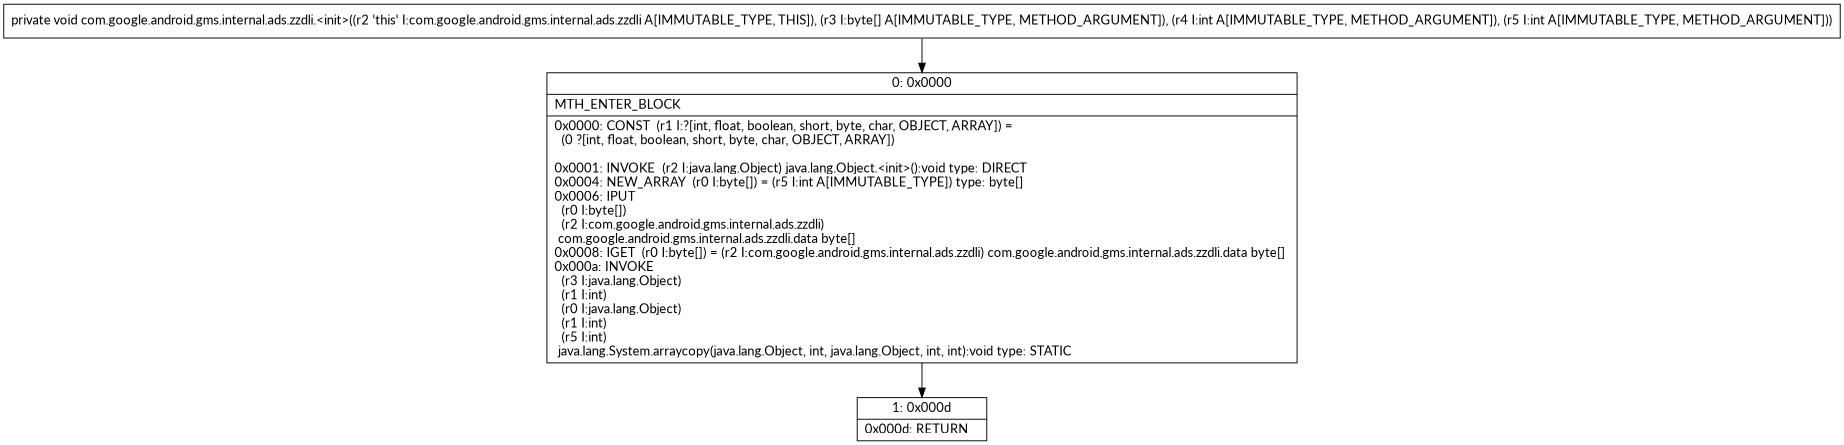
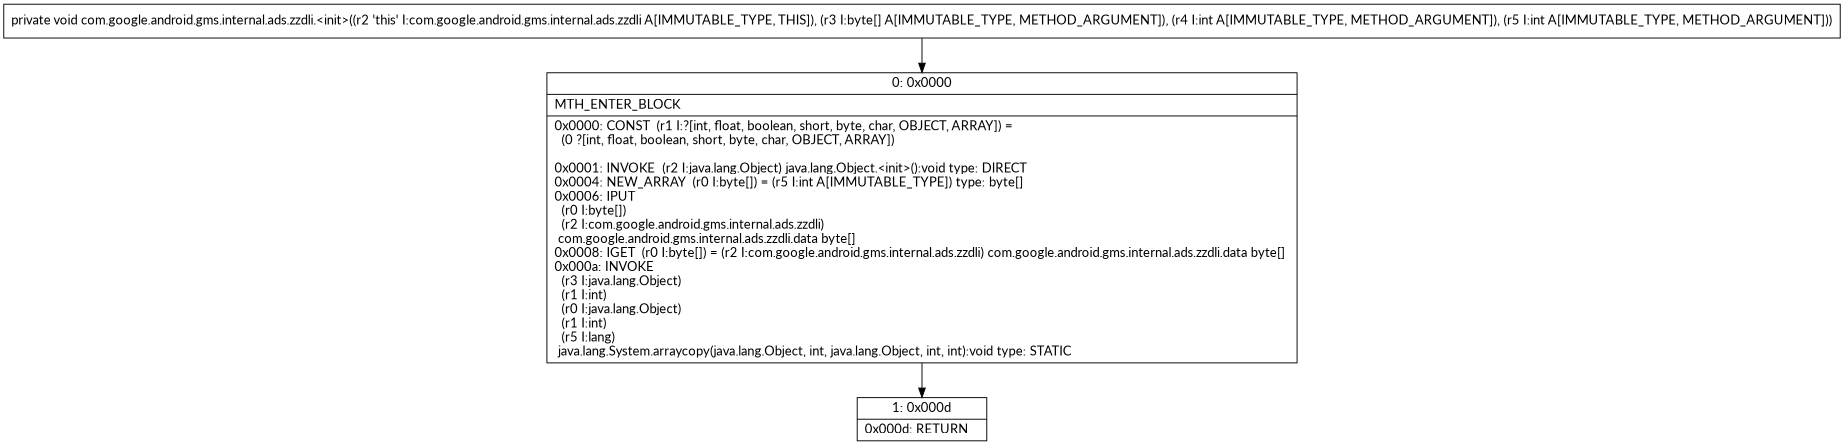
(581, 338) -> (585, 338)
